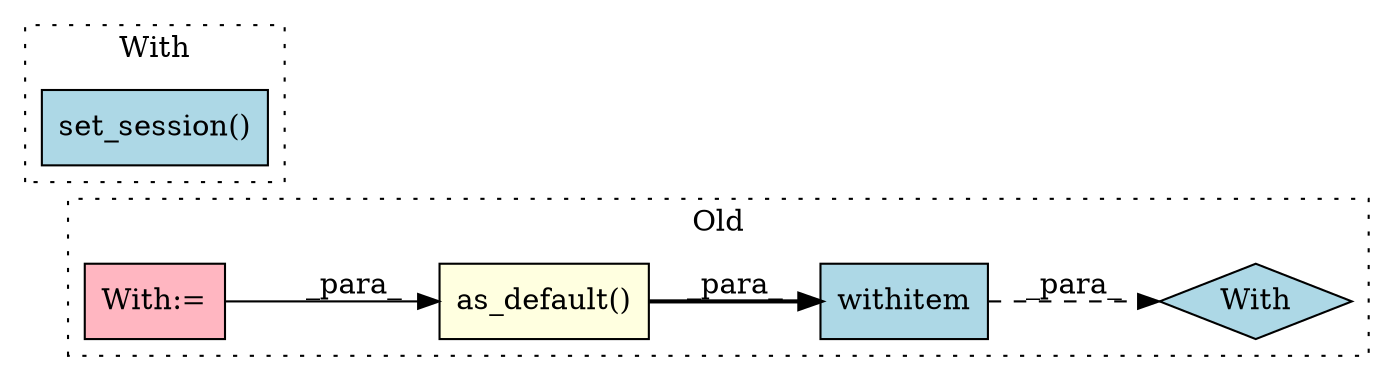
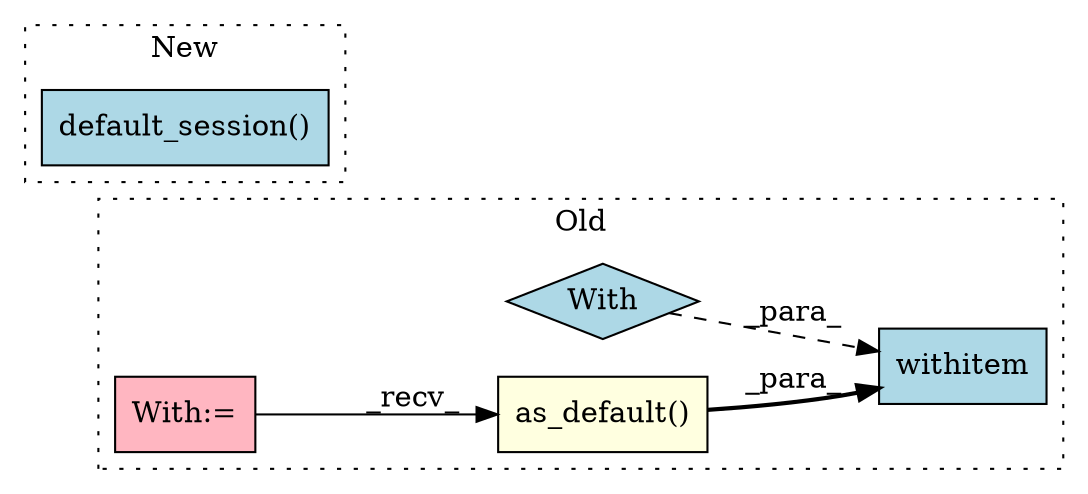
(155, 49) -> (185, 49)
(155, 128) -> (185, 128)
(354, 286) -> (413, 399)
(1063, 301) -> (764, 330)
